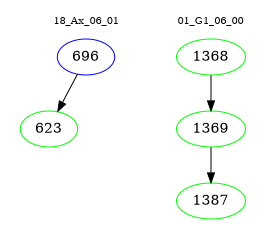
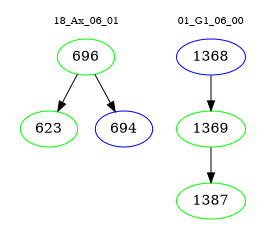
(86, 57) -> (86, 57)
(211, 57) -> (211, 57)
none -> (124, 129)
